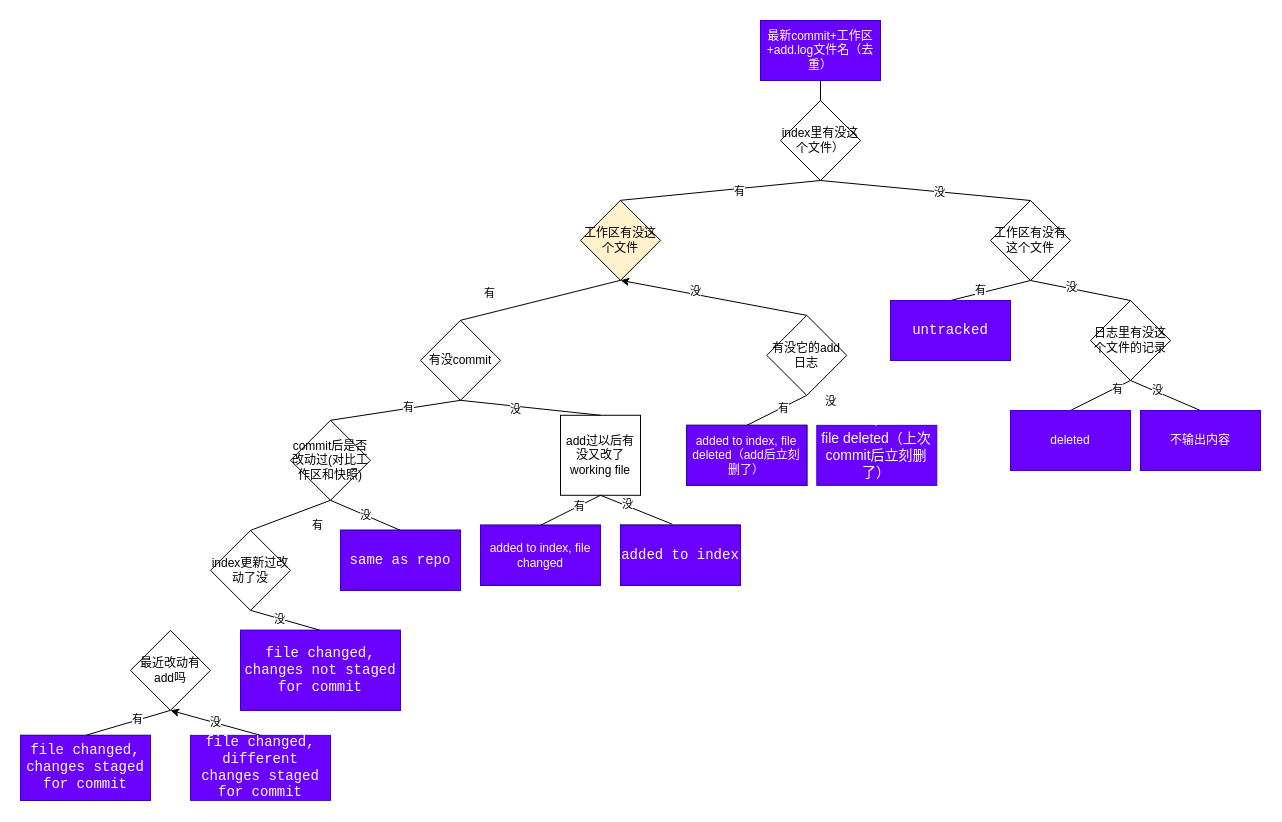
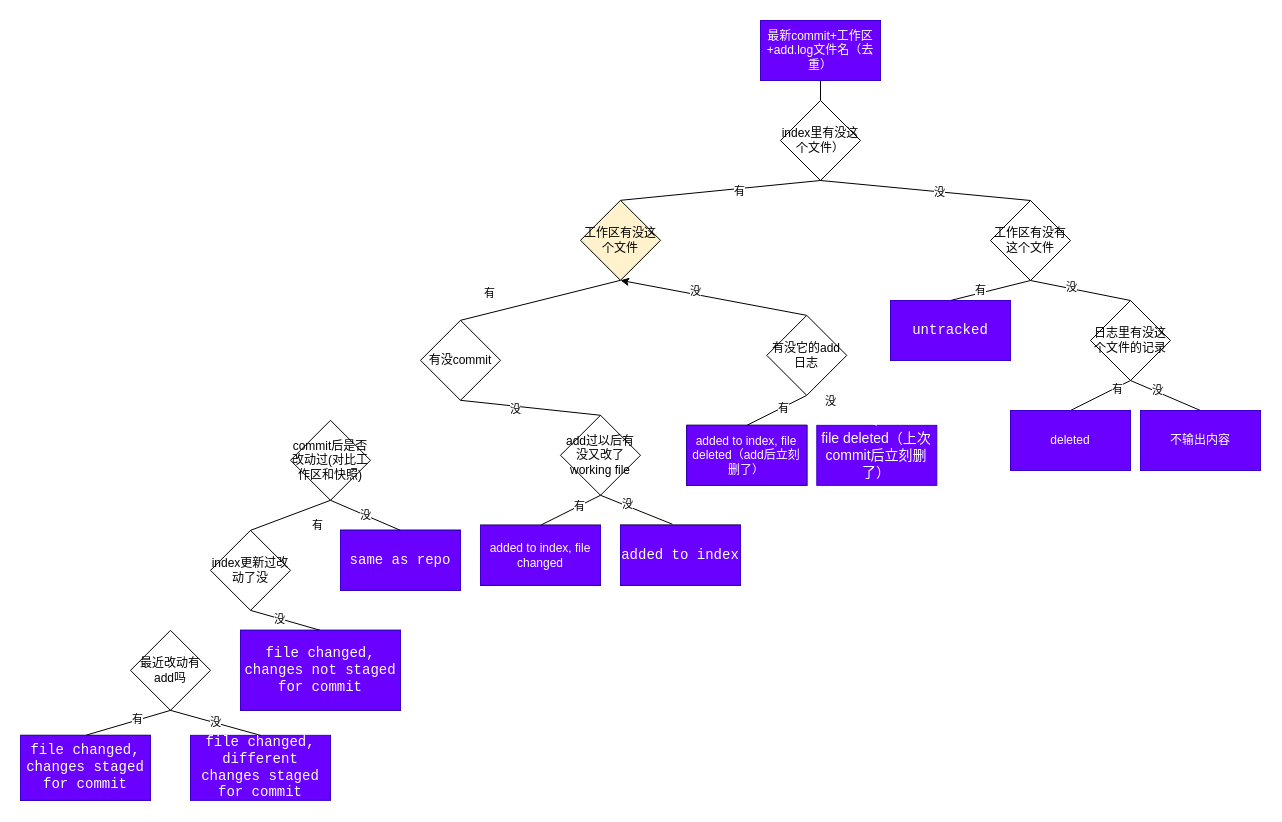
(395, 410) -> none
(601, 455) -> (601, 455)
(178, 712) -> (175, 712)
